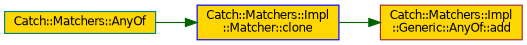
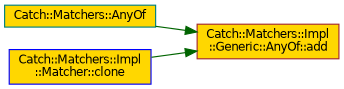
(170, 22) -> (171, 28)
